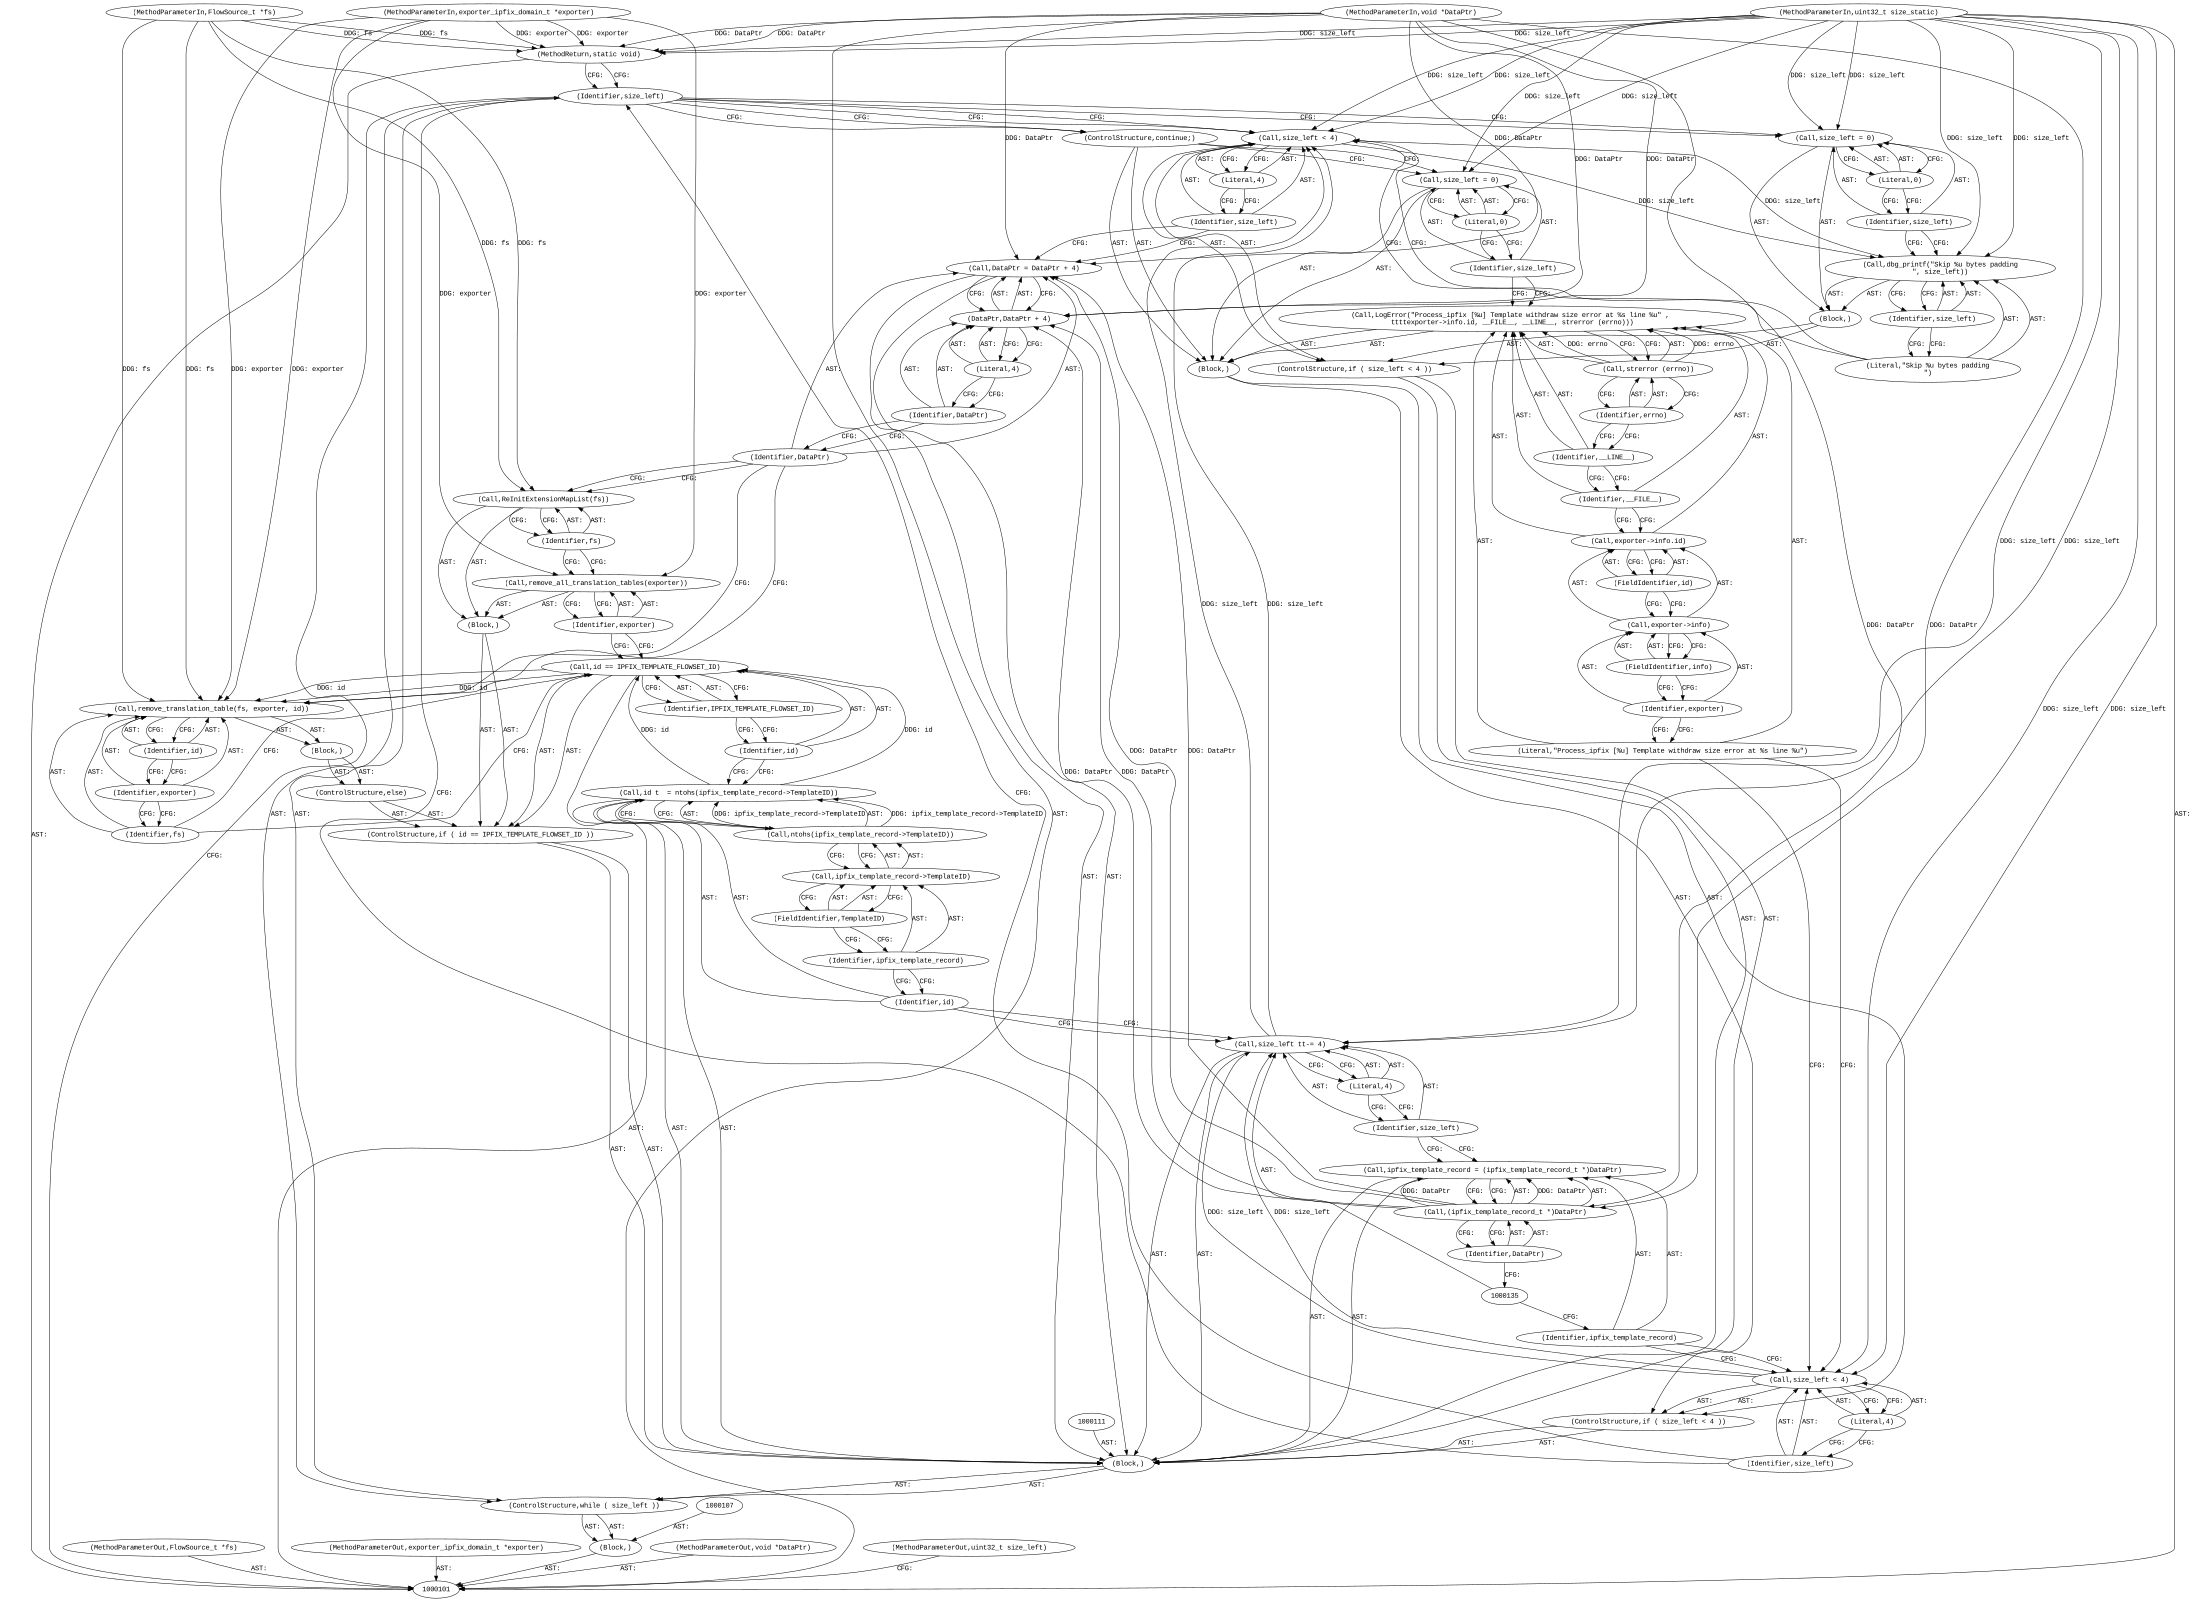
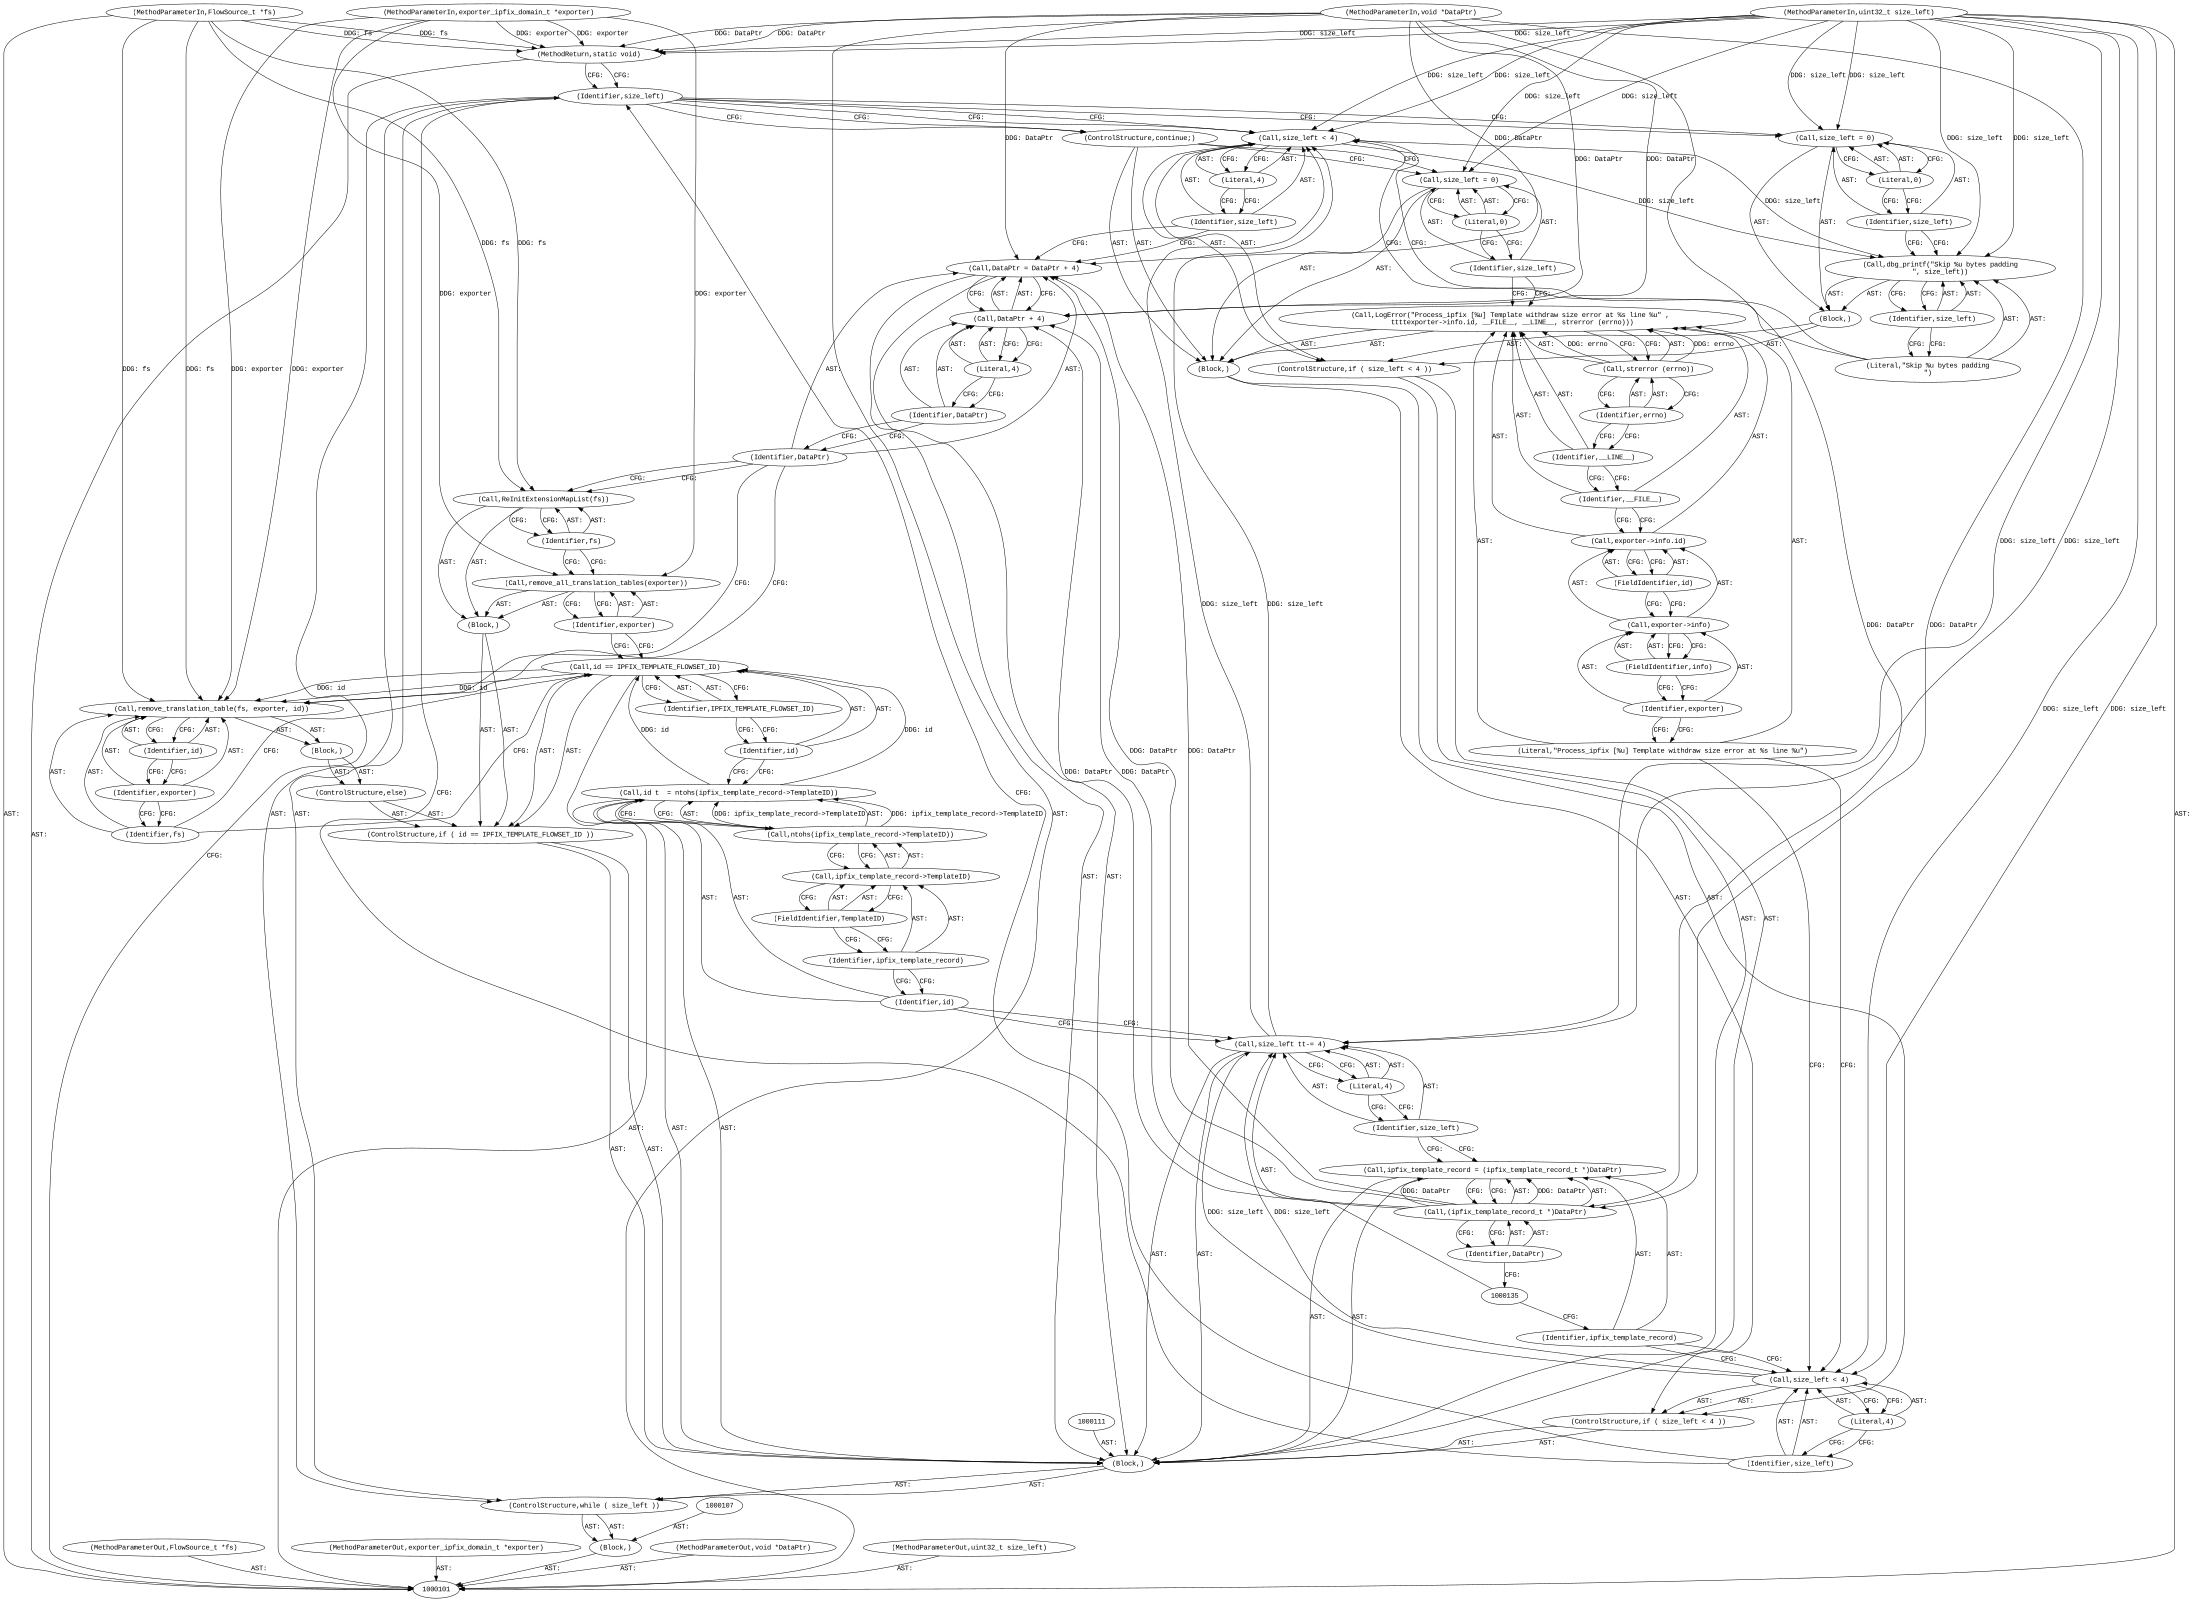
(1859, 13) -> (1859, 13)
(1009, 319) -> (1009, 319)
none -> (4, 949)
(907, 1569) -> (907, 1569)
